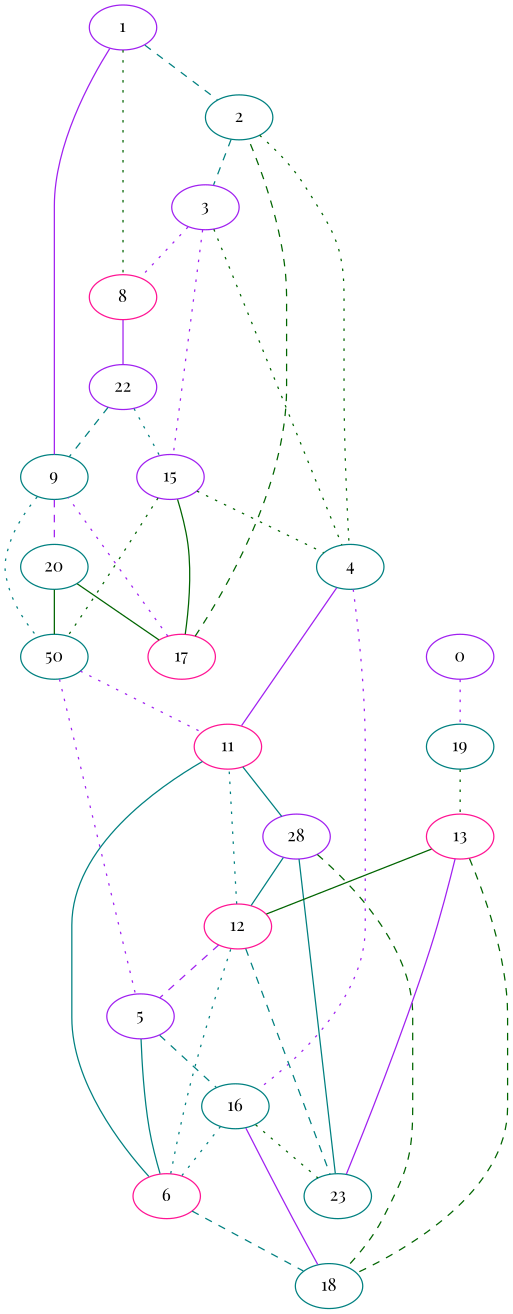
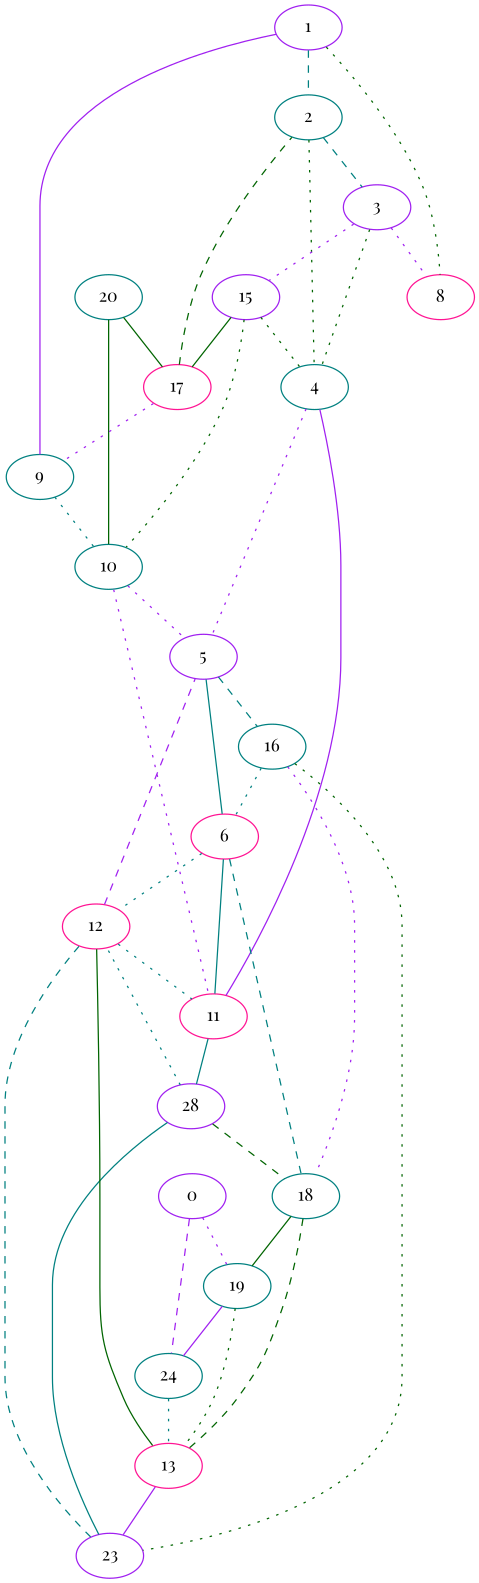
(123, 387) -> none
(54, 522) -> none
(54, 657) -> (109, 567)
(365, 858) -> (259, 522)
(267, 882) -> (144, 1016)
(338, 1196) -> (110, 1556)
(281, 1197) -> (355, 965)
none -> (272, 1241)
none -> (169, 1376)
